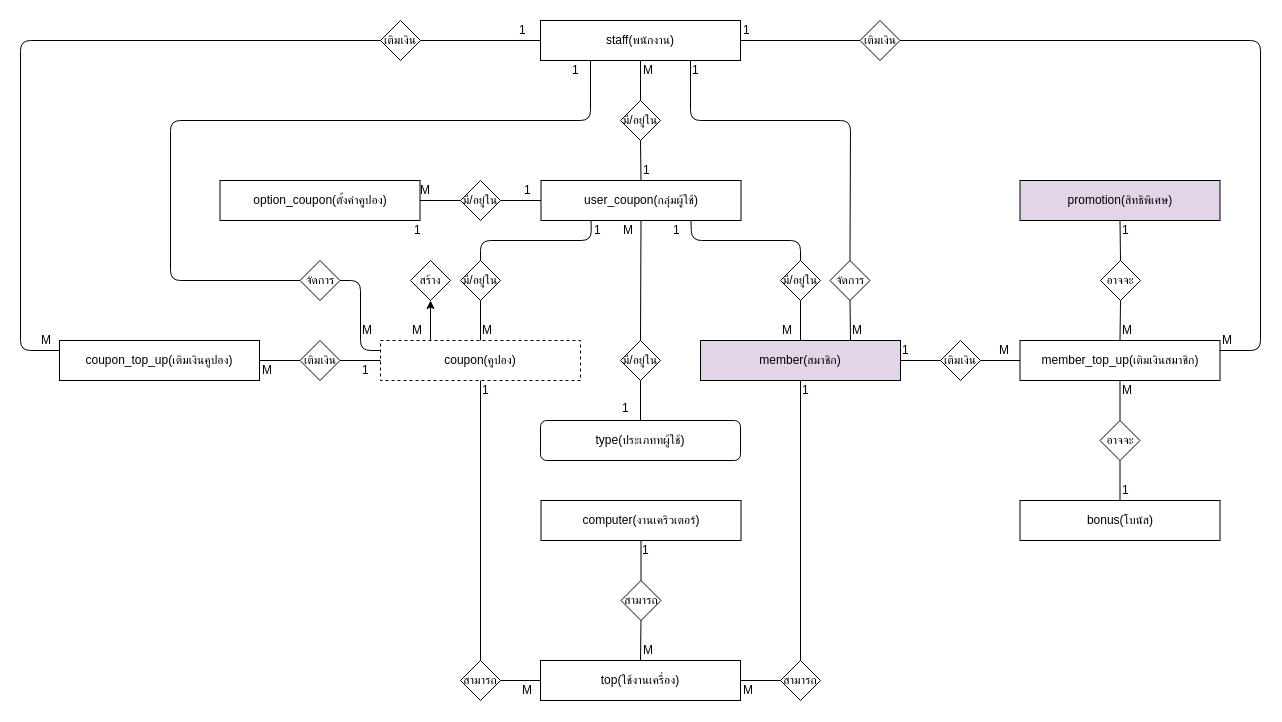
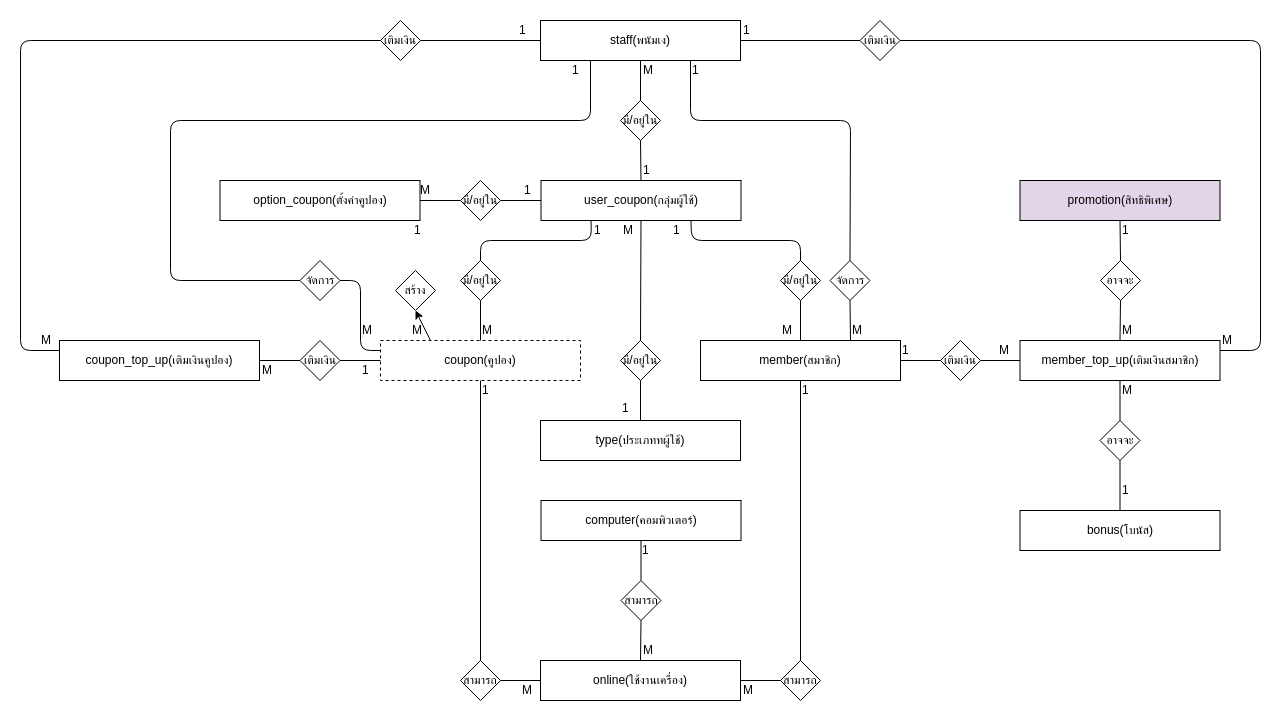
(641, 41) -> (641, 41)
(431, 281) -> (416, 291)
(801, 361) -> (801, 361)
(641, 441) -> (641, 441)
(642, 521) -> (642, 521)
(1120, 521) -> (1120, 531)
(641, 681) -> (641, 681)
